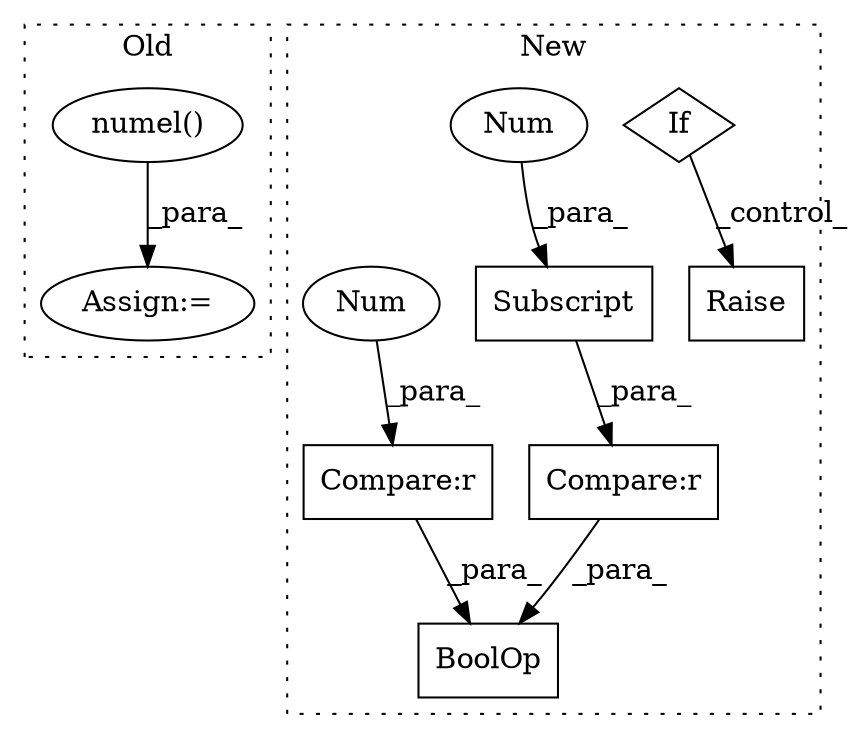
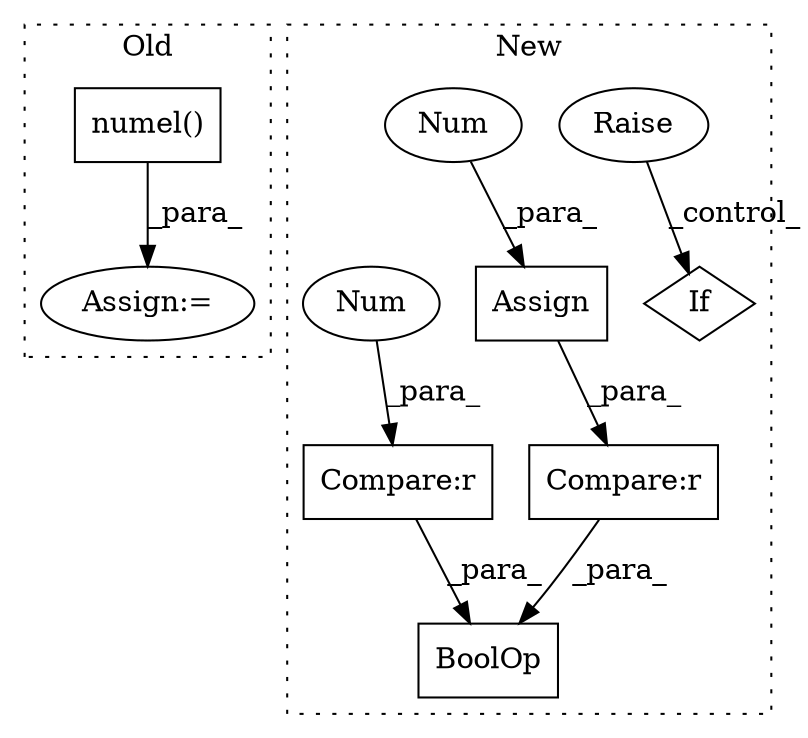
(148, 125) -> (148, 125)
(708, 201) -> (664, 208)
(564, 304) -> (542, 304)
(747, 304) -> (634, 125)
